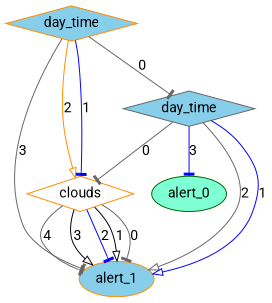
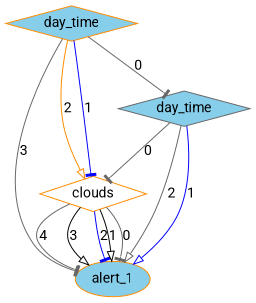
(189, 194) -> none
